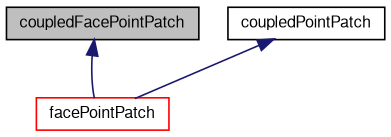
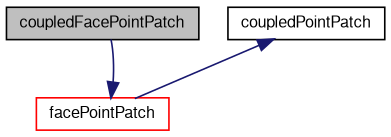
(92, 77) -> (113, 61)
